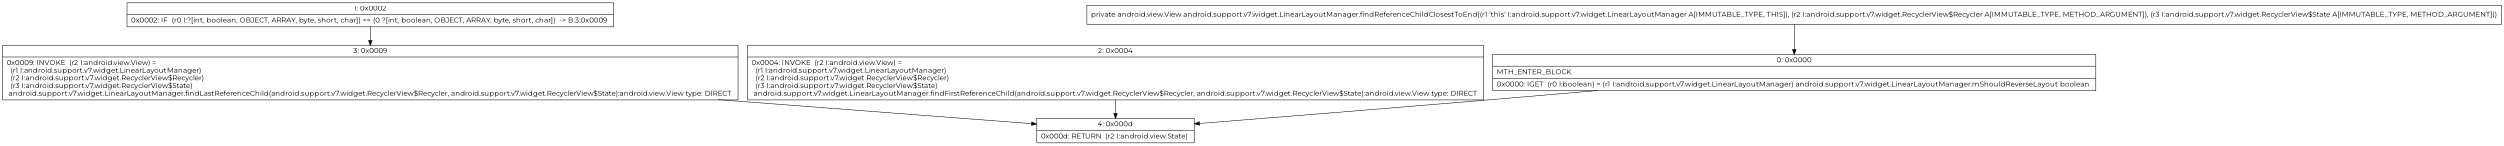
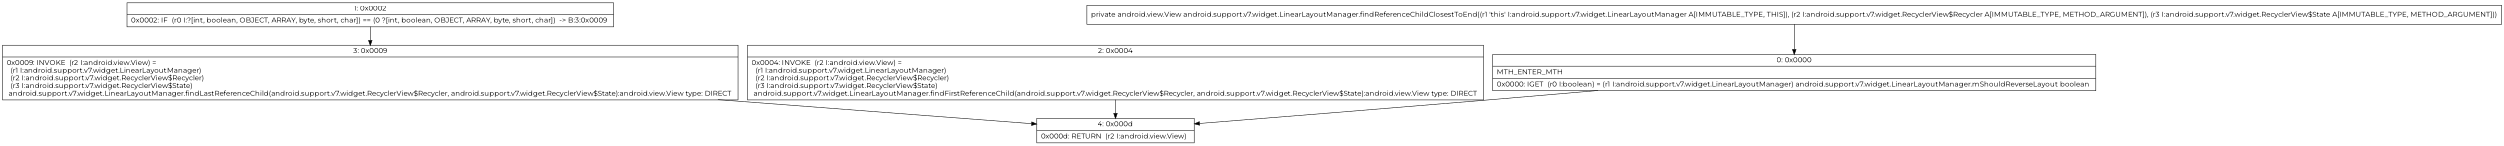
(1534, 72) -> (1530, 72)
(1116, 136) -> (1115, 136)
